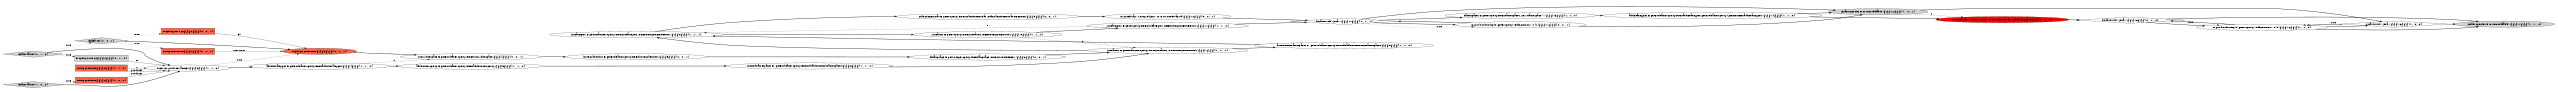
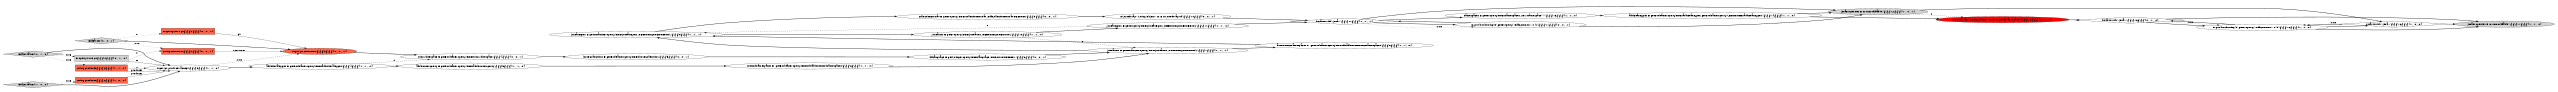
(137, 34) -> (137, 34)
(67, 48) -> (63, 60)
none -> (140, 55)
